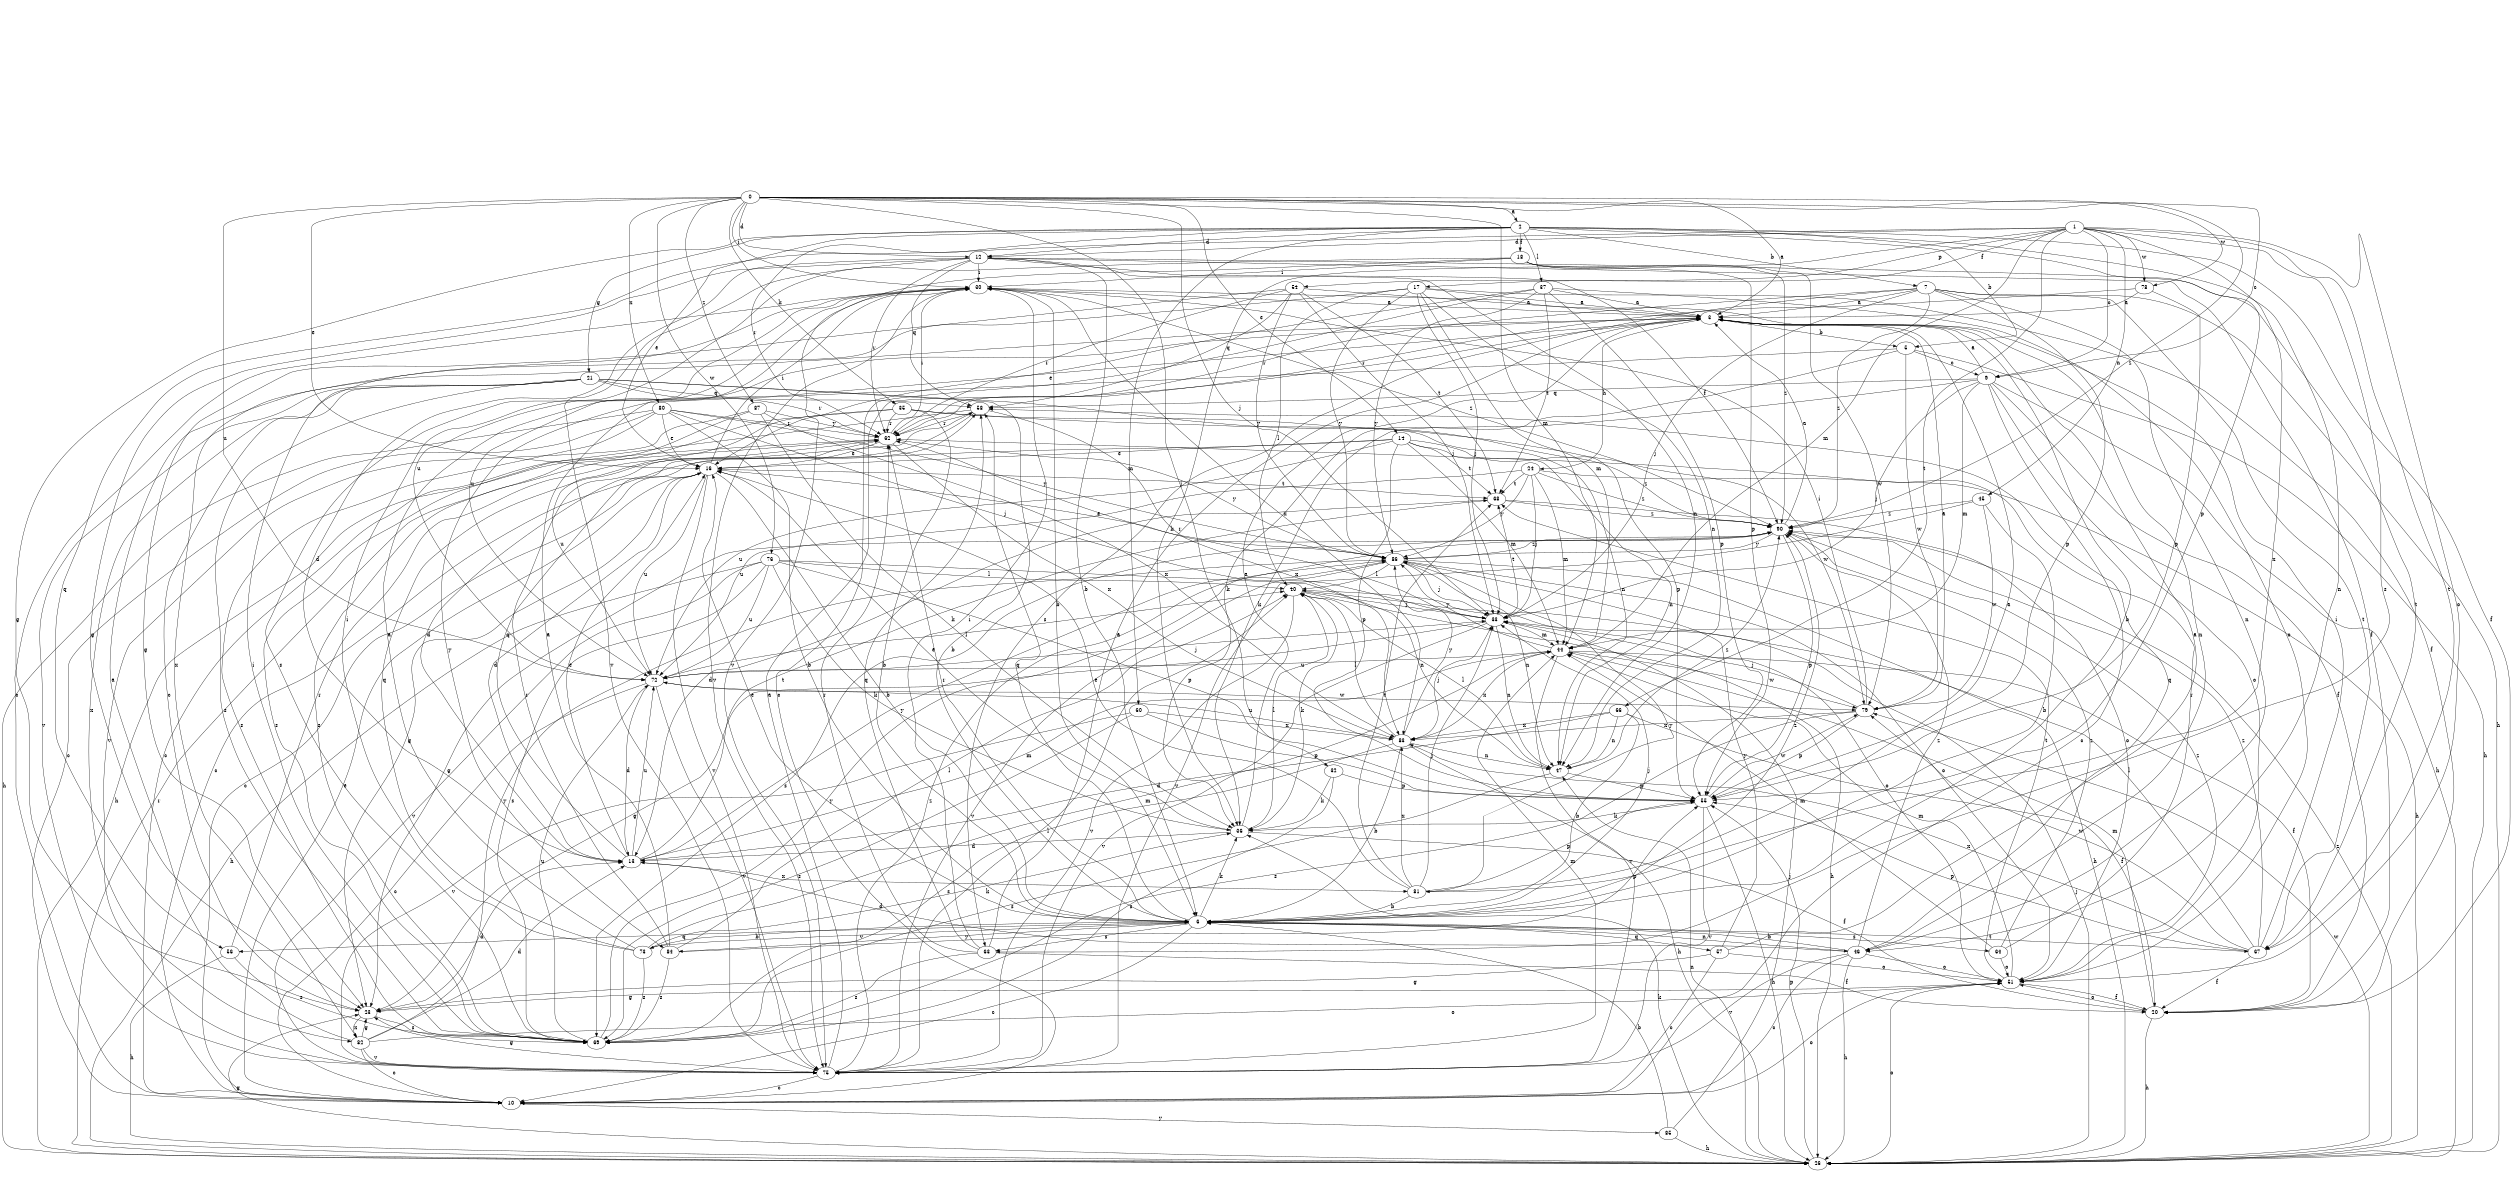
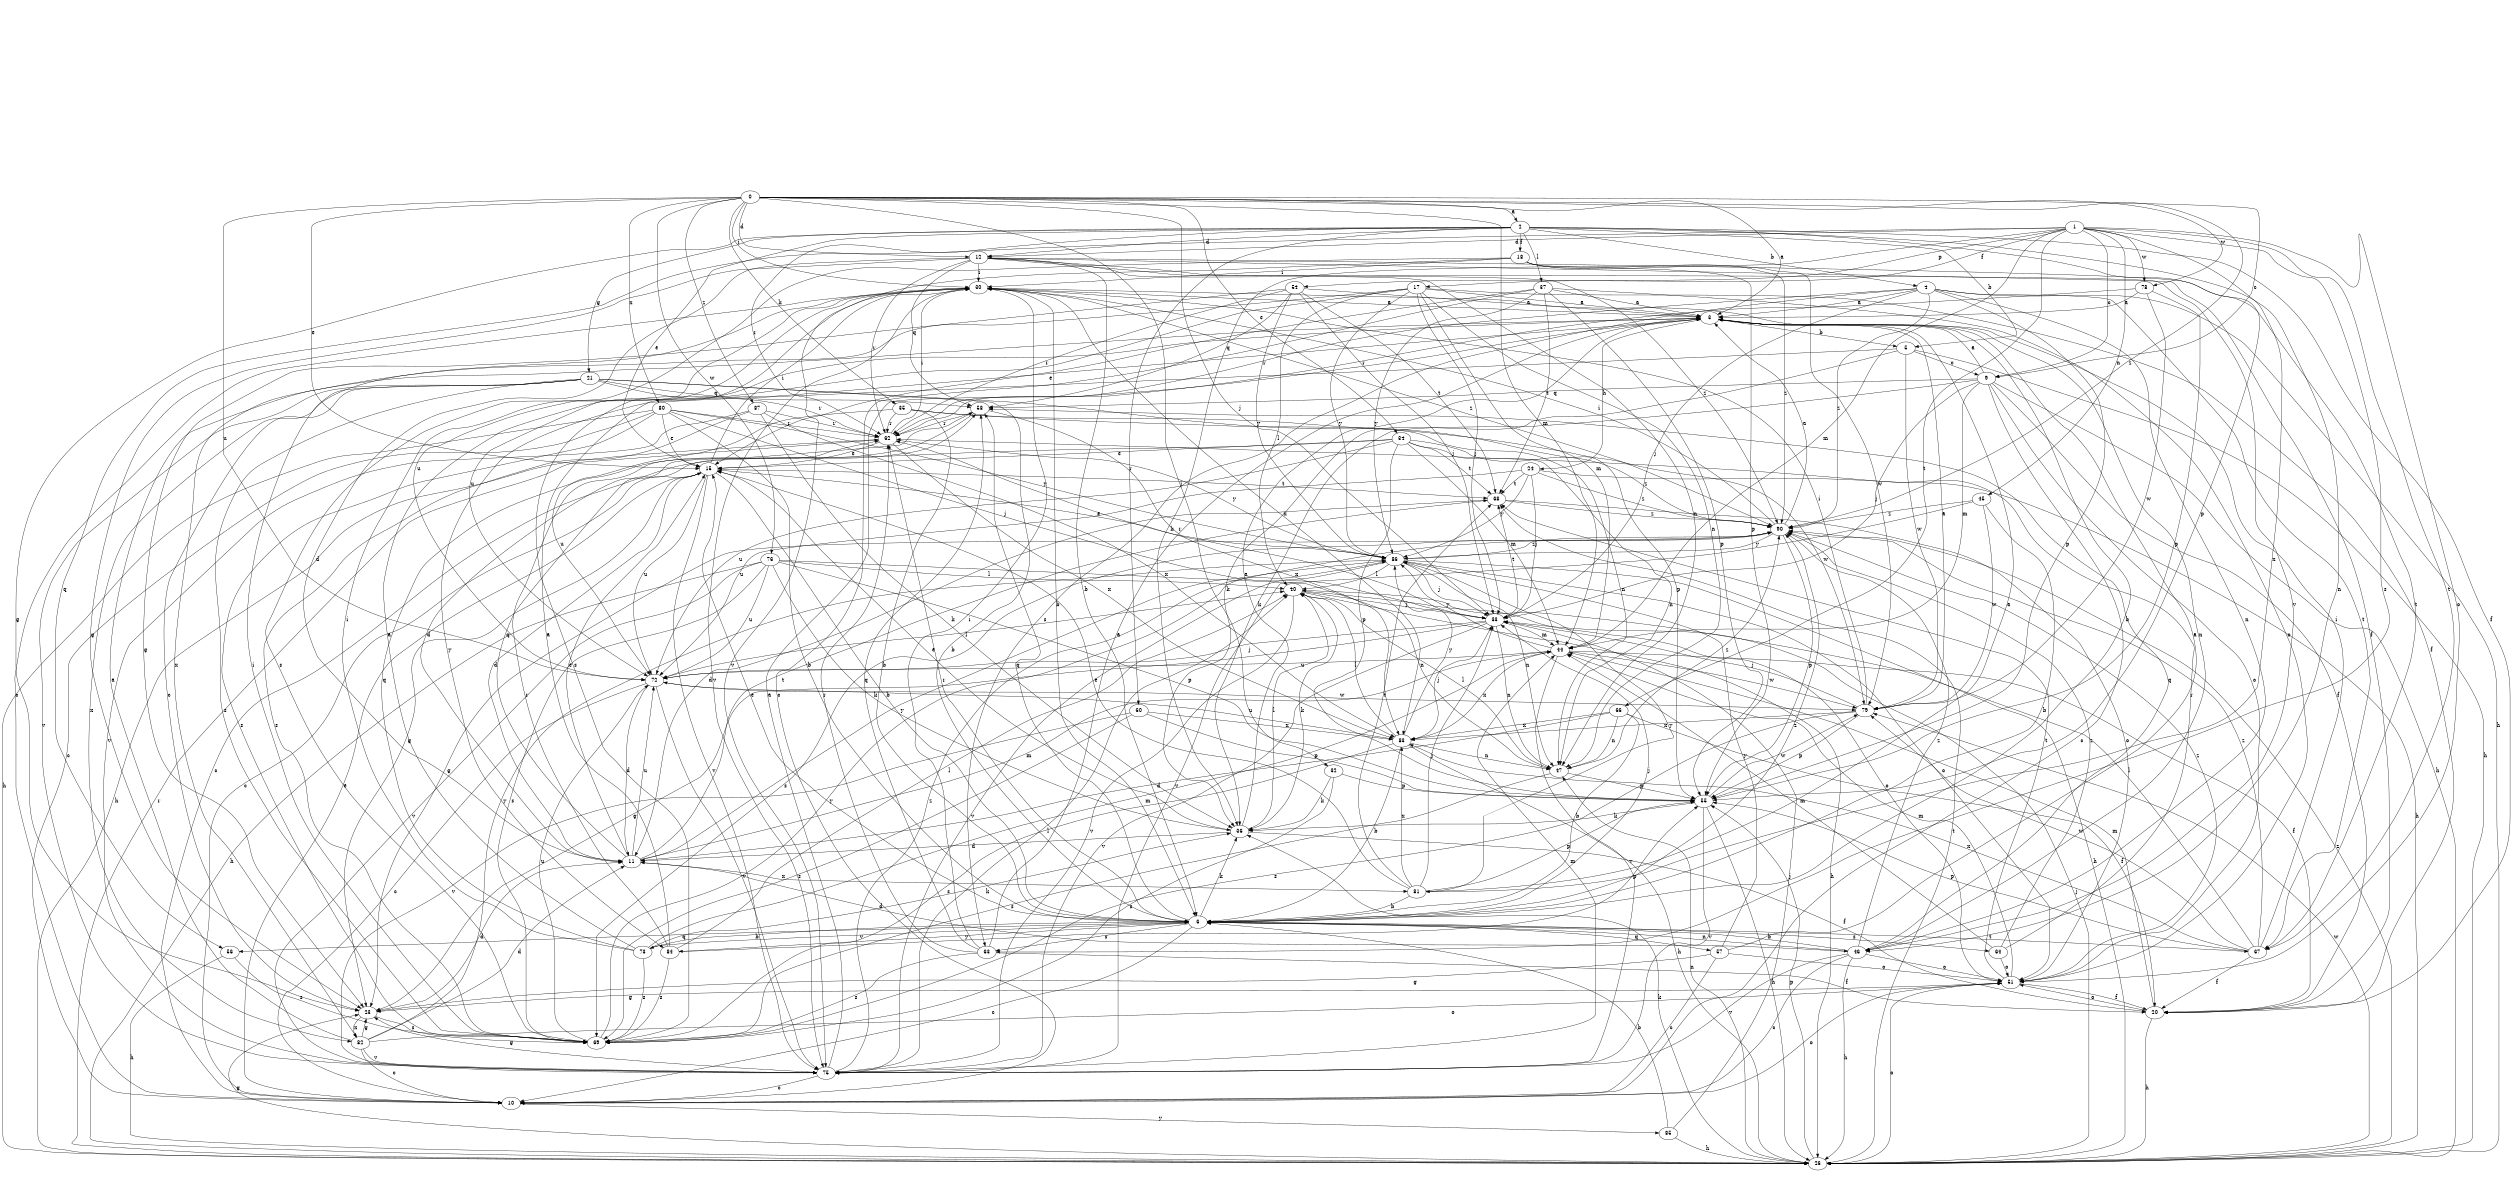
(1926, 288) -> (1926, 288)
none -> (1420, 364)
(1705, 393) -> (1705, 393)
(834, 424) -> (834, 424)
(1401, 439) -> (1401, 439)
(709, 469) -> (709, 469)
(1131, 469) -> (1131, 469)
(427, 533) -> none
(594, 551) -> (2167, 288)
(1563, 555) -> none
none -> (2111, 567)
(356, 599) -> (567, 445)
(226, 652) -> none
(1073, 654) -> (1098, 662)
none -> (1960, 725)
(632, 862) -> (632, 862)
